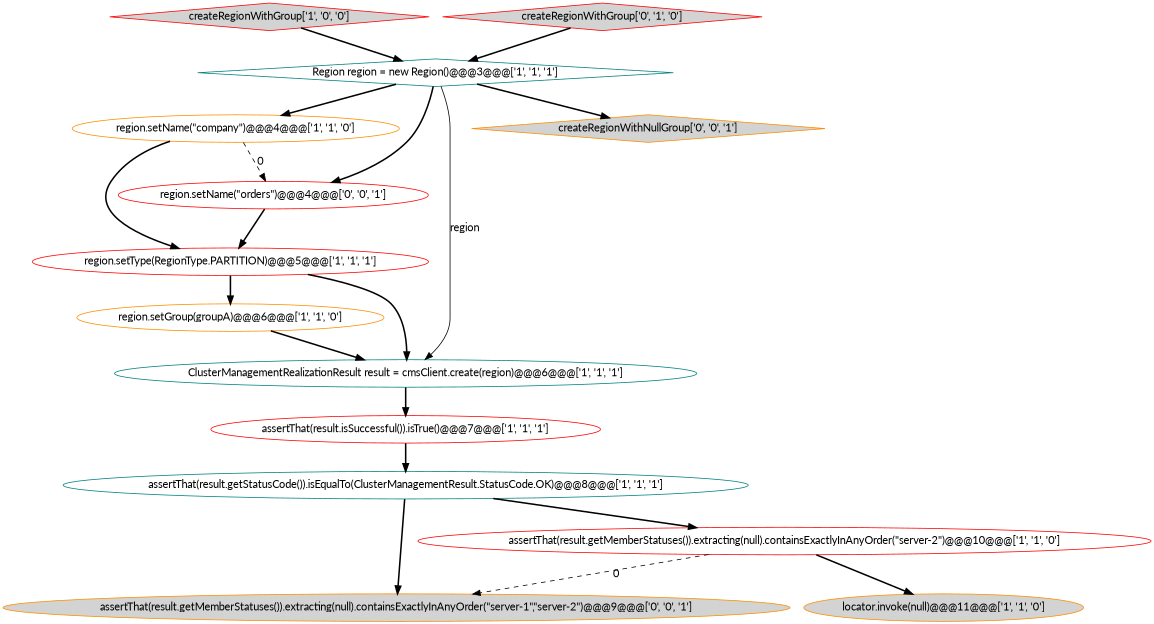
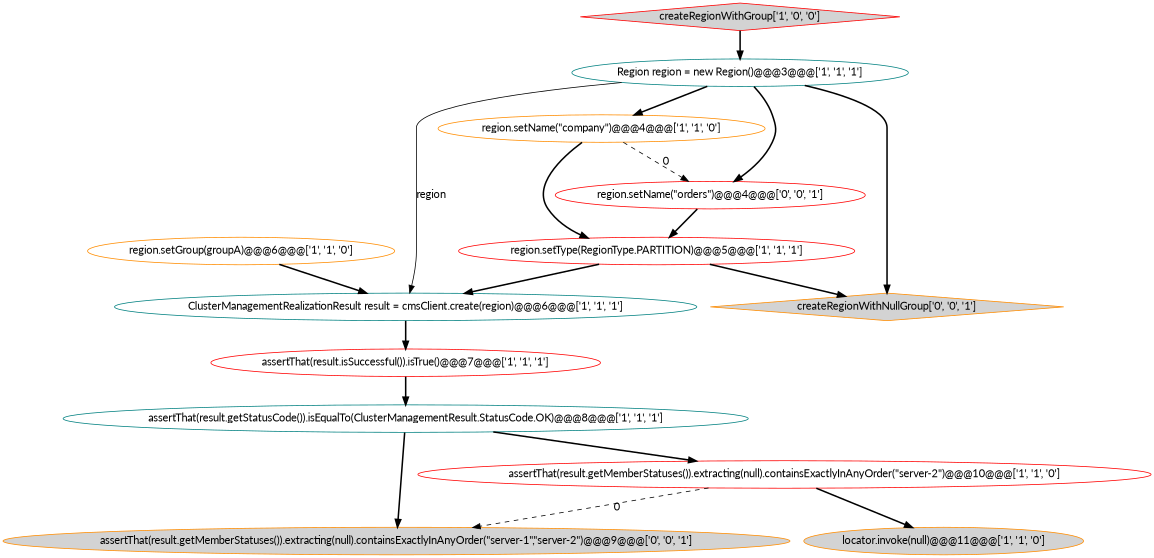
(602, 17) -> none
(436, 73) -> (740, 73)
(230, 286) -> (774, 279)
